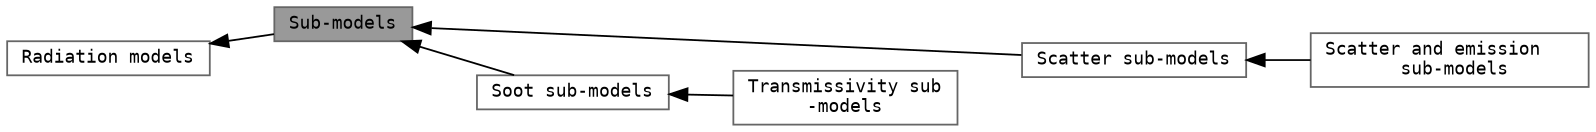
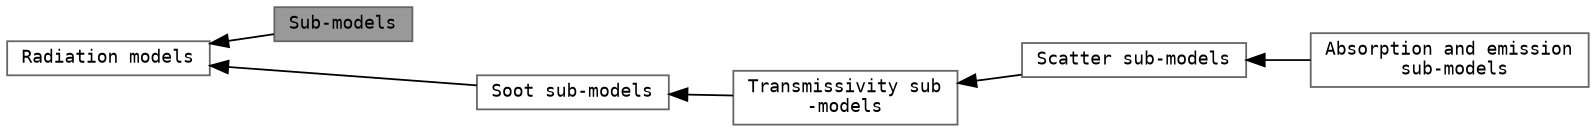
(726, 42) -> (999, 78)
(1450, 60) -> (1450, 60)
(467, 61) -> (353, 76)
